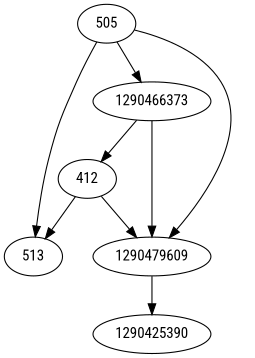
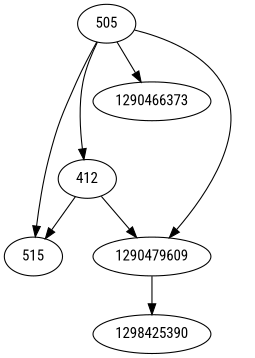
(122, 137) -> (81, 94)
(152, 173) -> none
(33, 257) -> (33, 257)
(152, 334) -> (152, 334)
